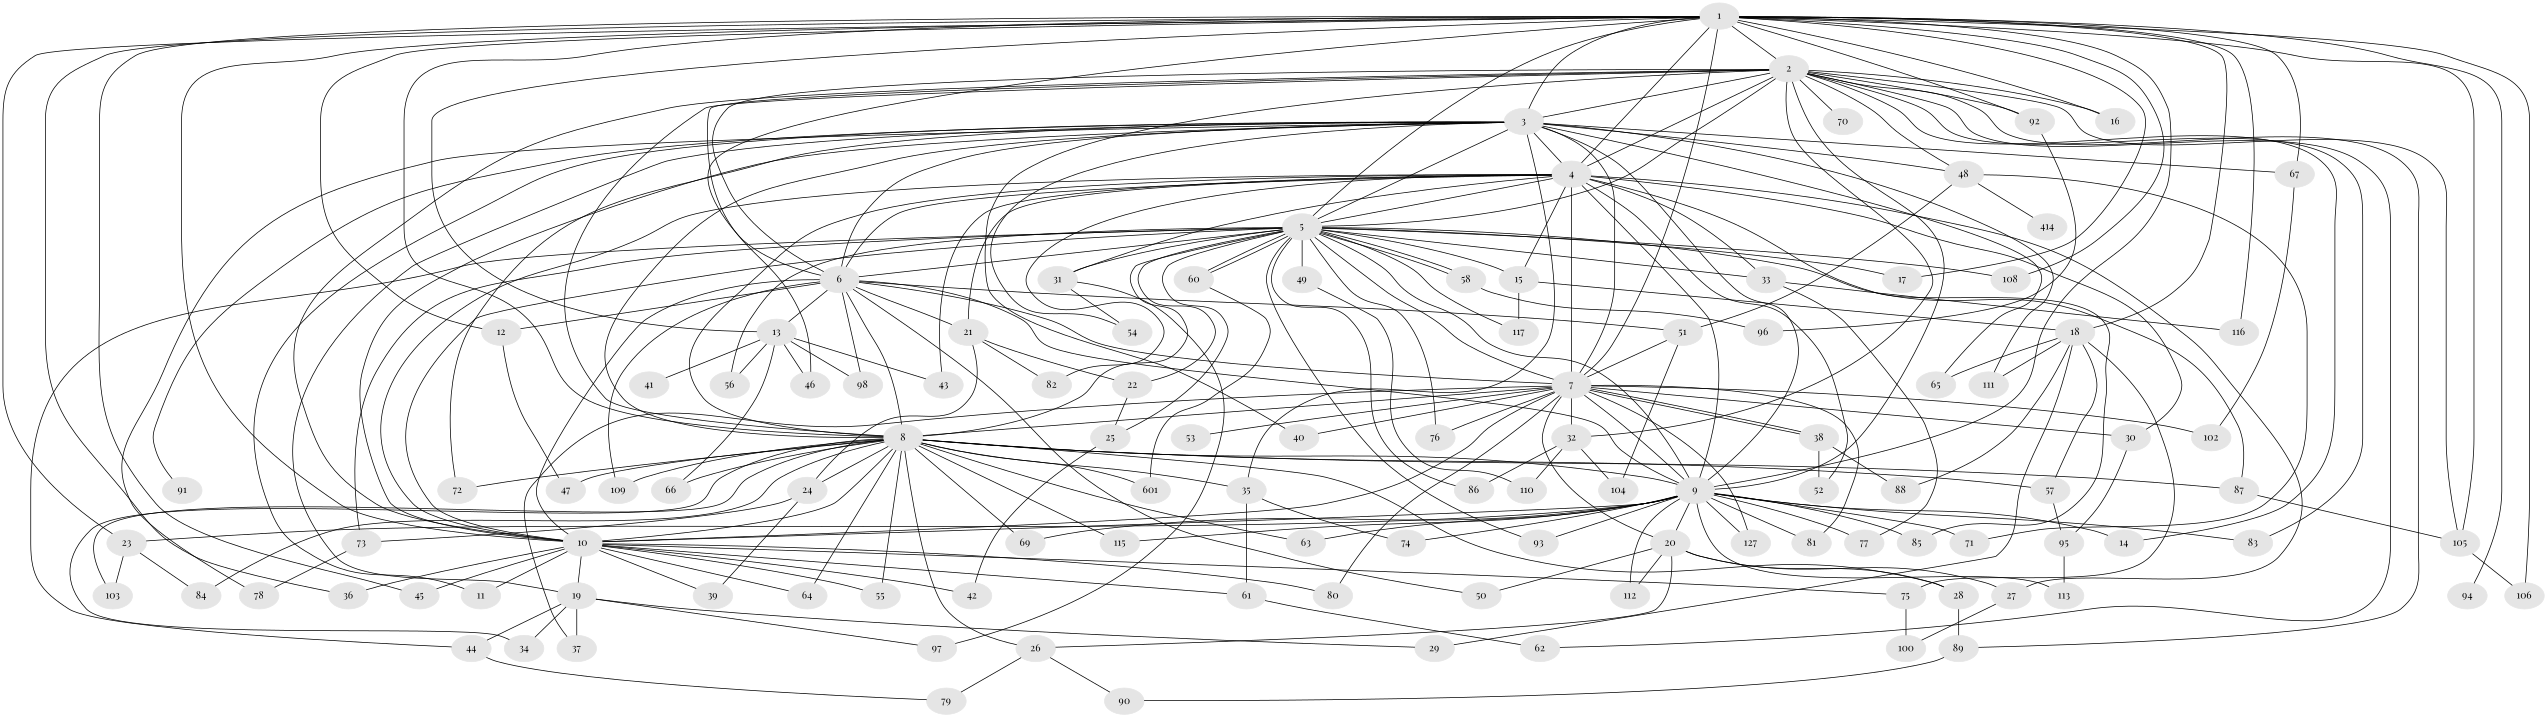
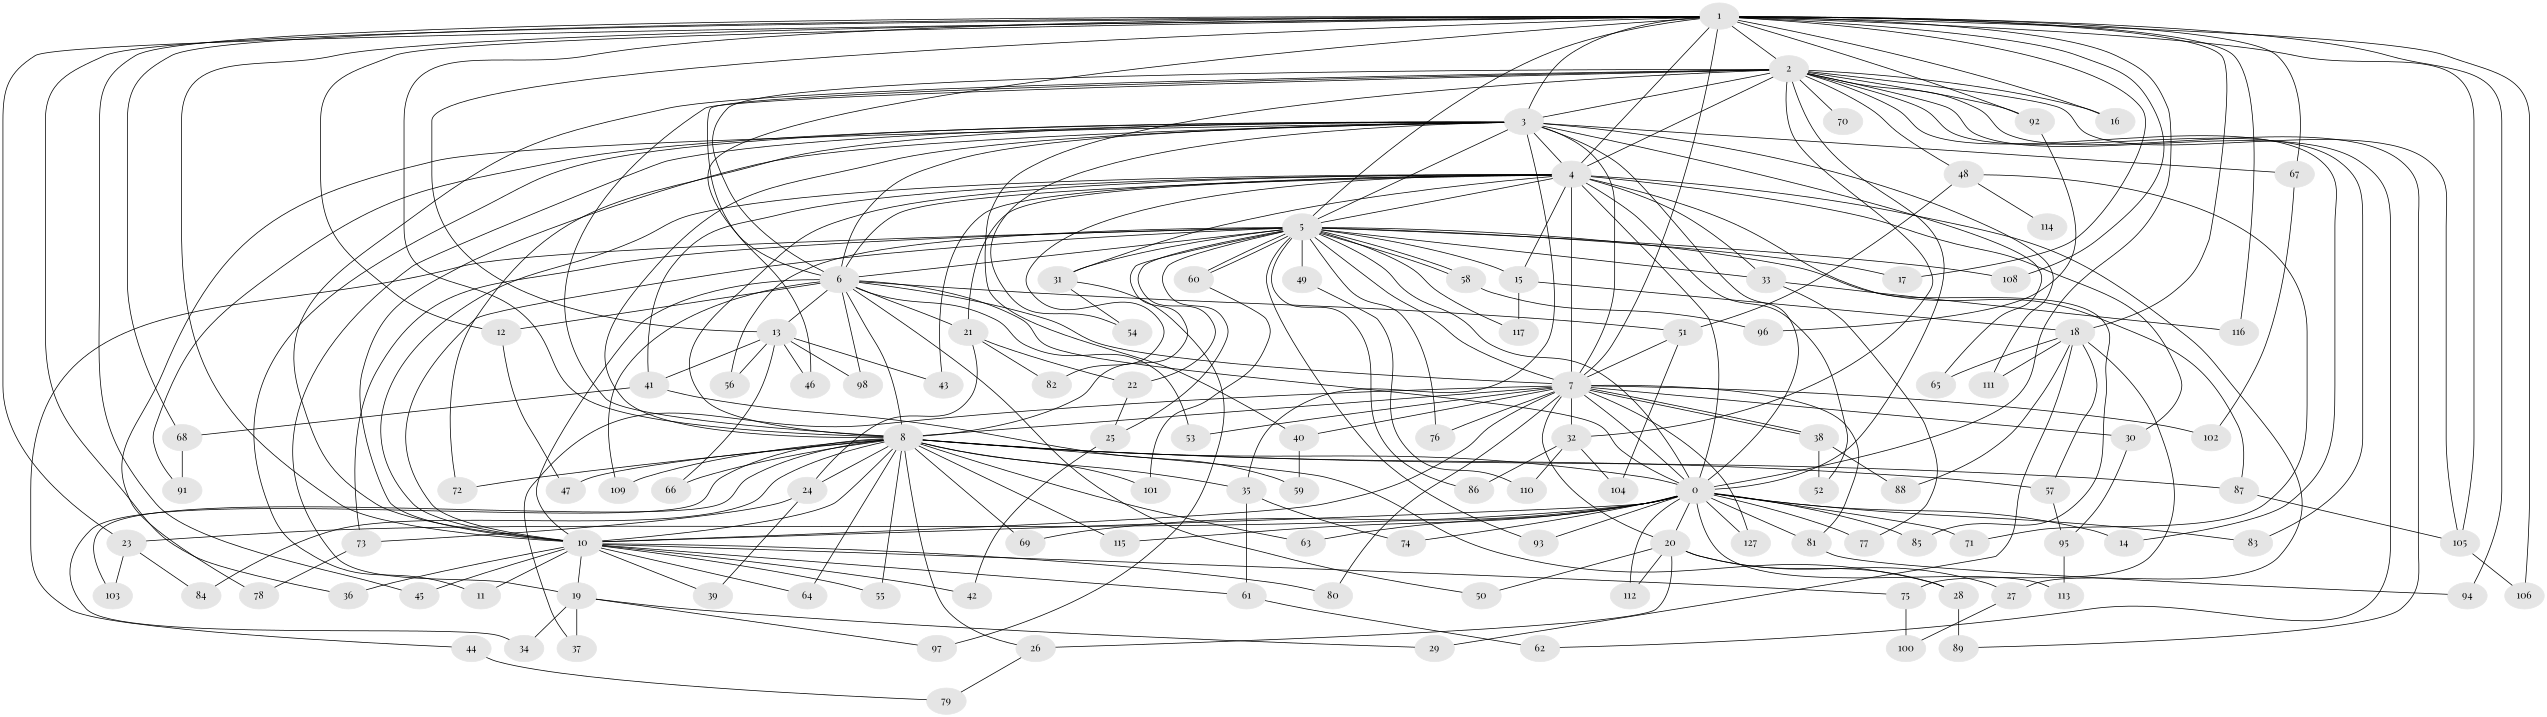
(1744, 145) -> none
none -> (973, 190)
(1552, 200) -> none
(2047, 227) -> (2047, 227)
none -> (1033, 348)
none -> (182, 438)
(1151, 490) -> (1151, 490)
none -> (1299, 490)
(1695, 490) -> (1695, 490)
none -> (2198, 583)
(524, 622) -> none
(1124, 701) -> none
